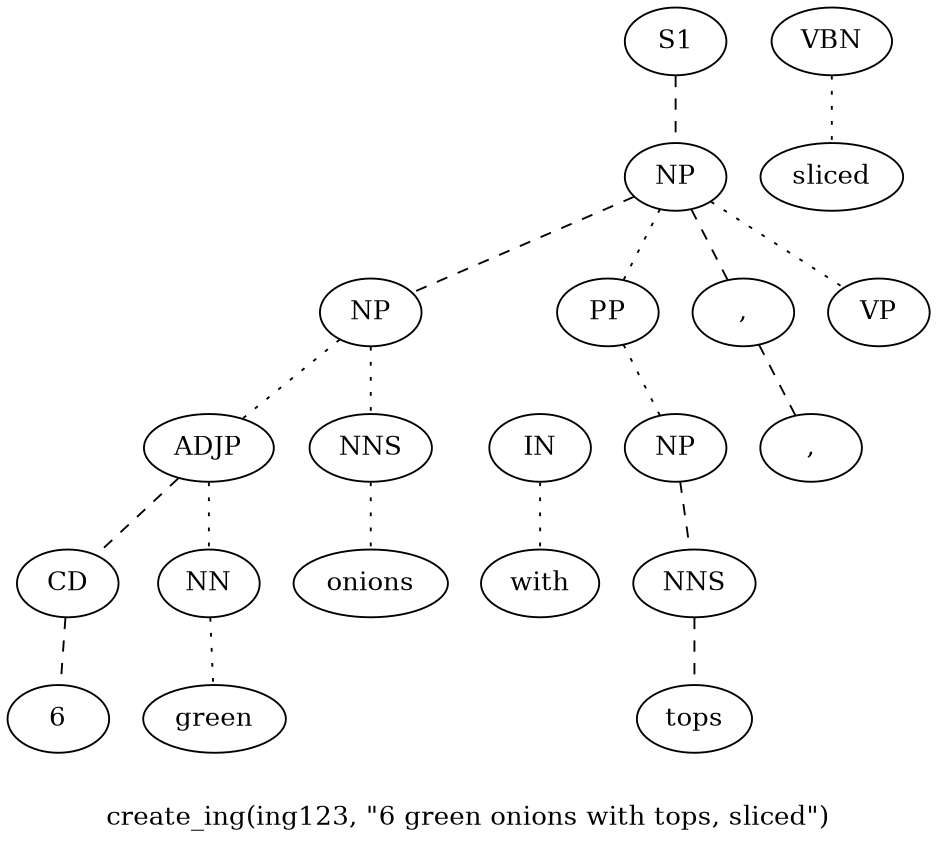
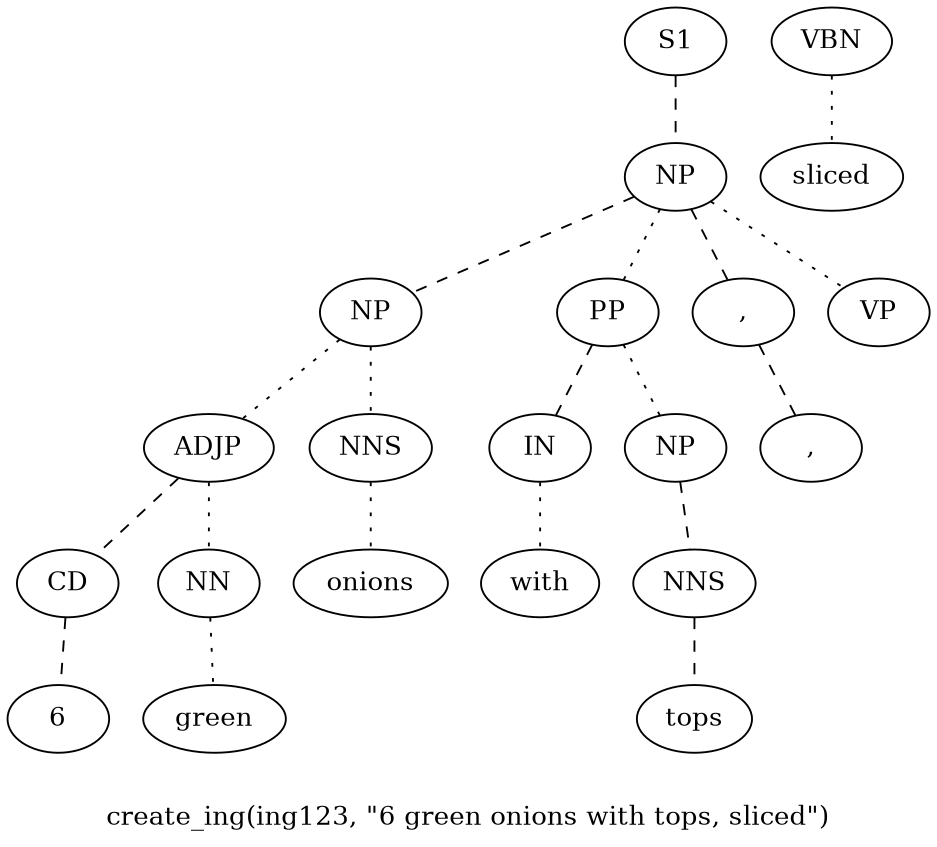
none -> (574, 380)
